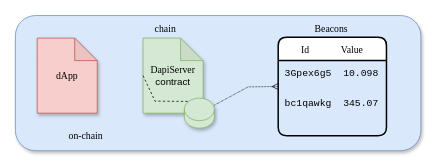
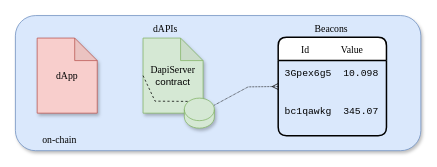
(165, 29) -> (165, 29)
(331, 103) -> (331, 111)
(86, 135) -> (60, 139)
